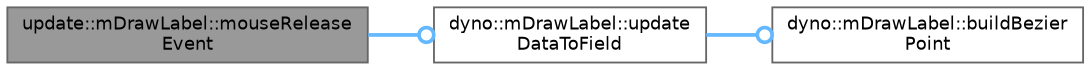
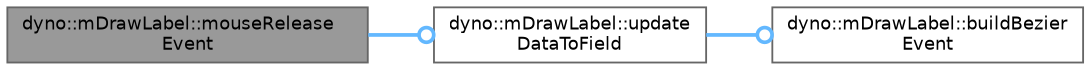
(188, 35) -> (188, 35)
(928, 35) -> (928, 35)
